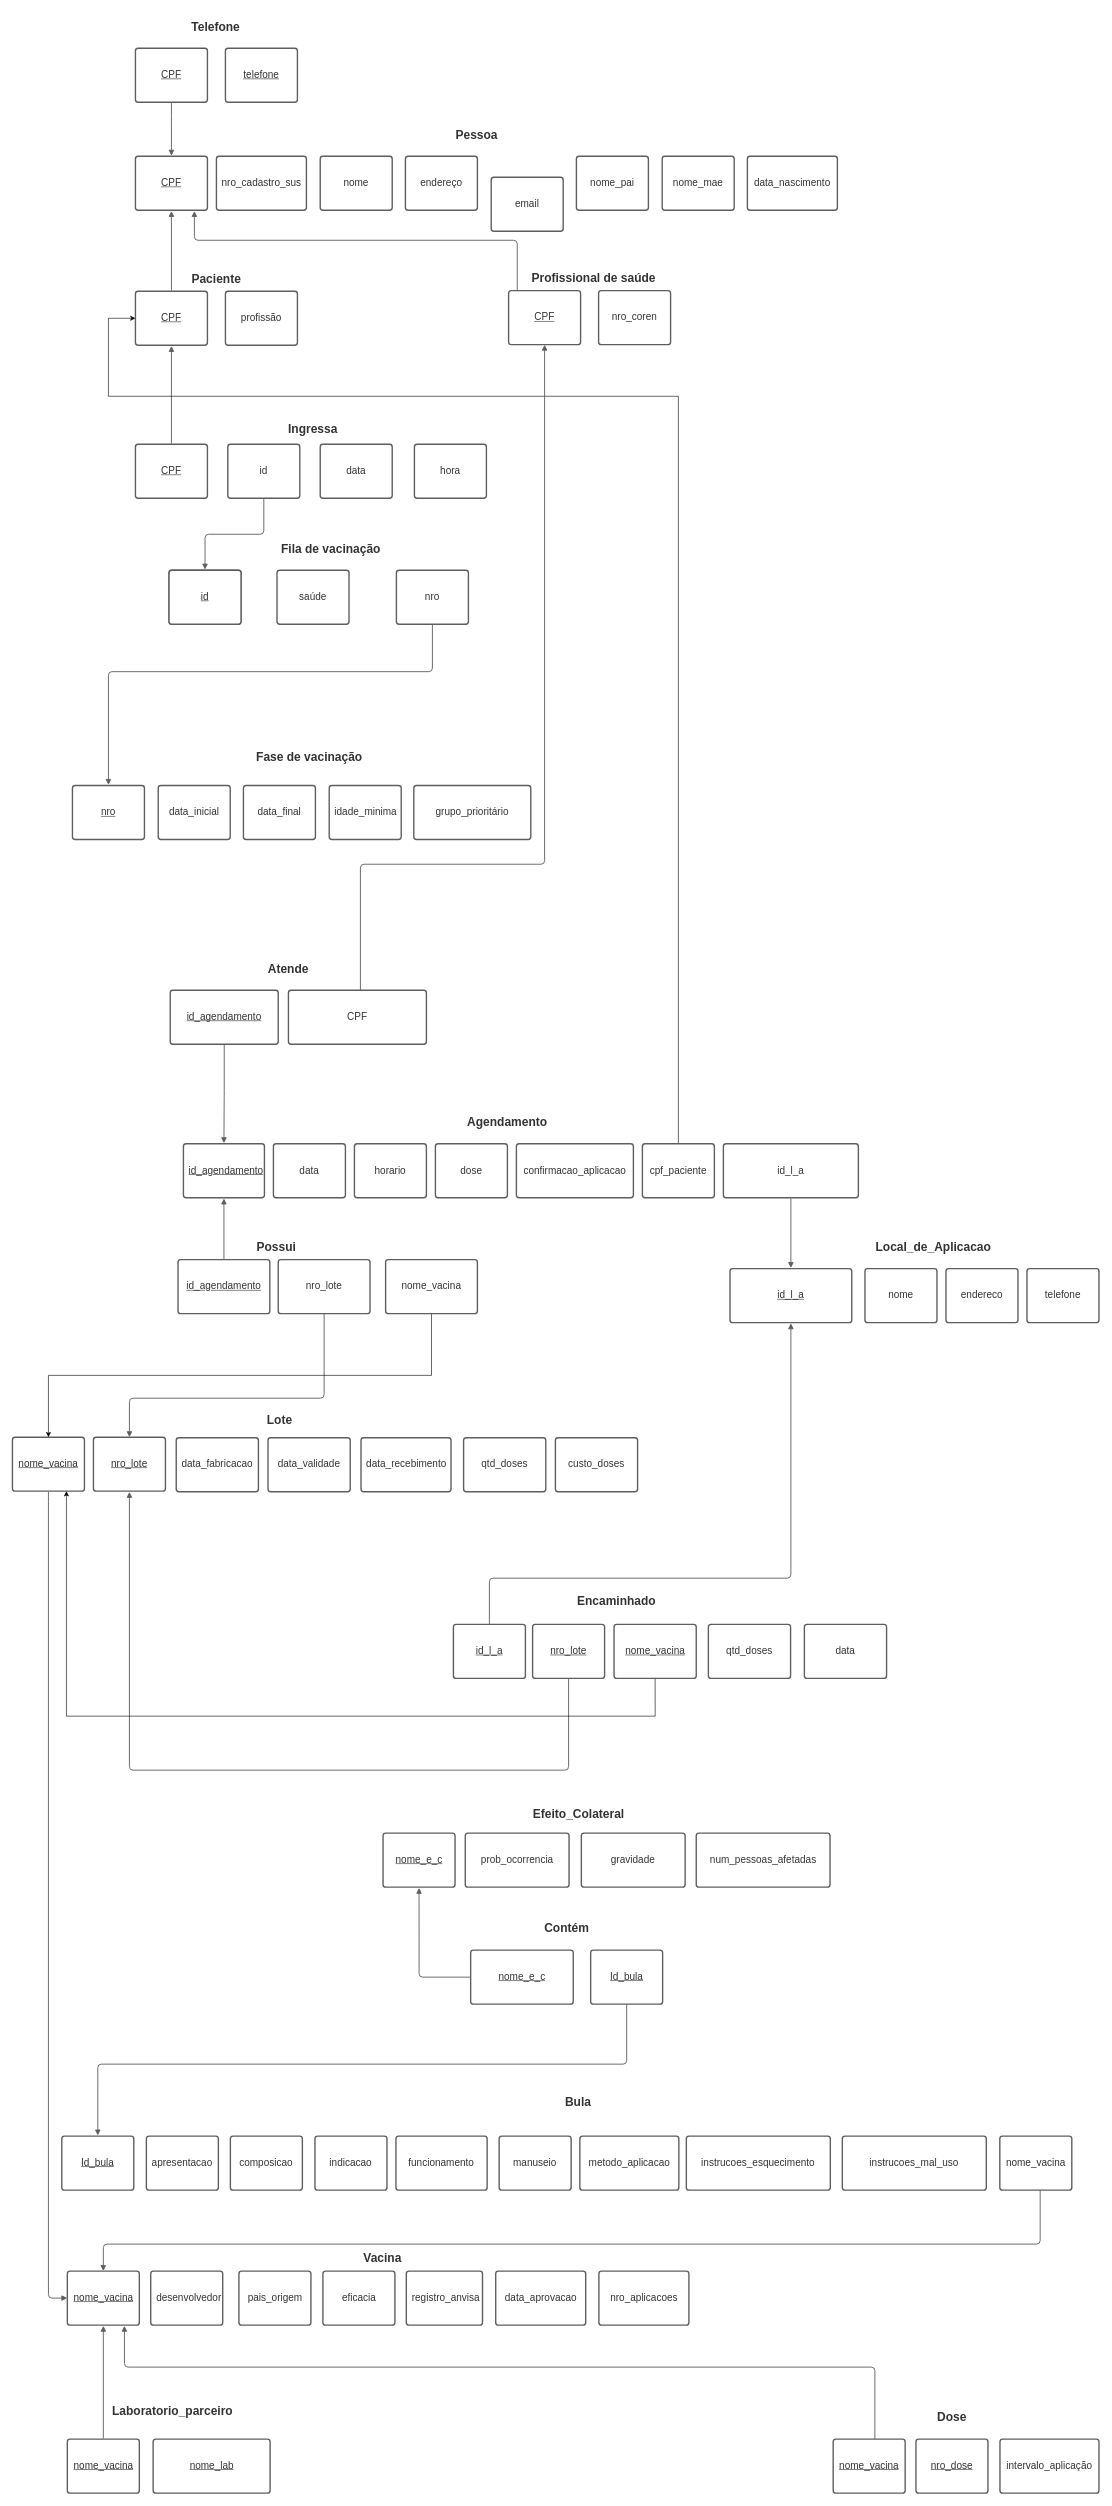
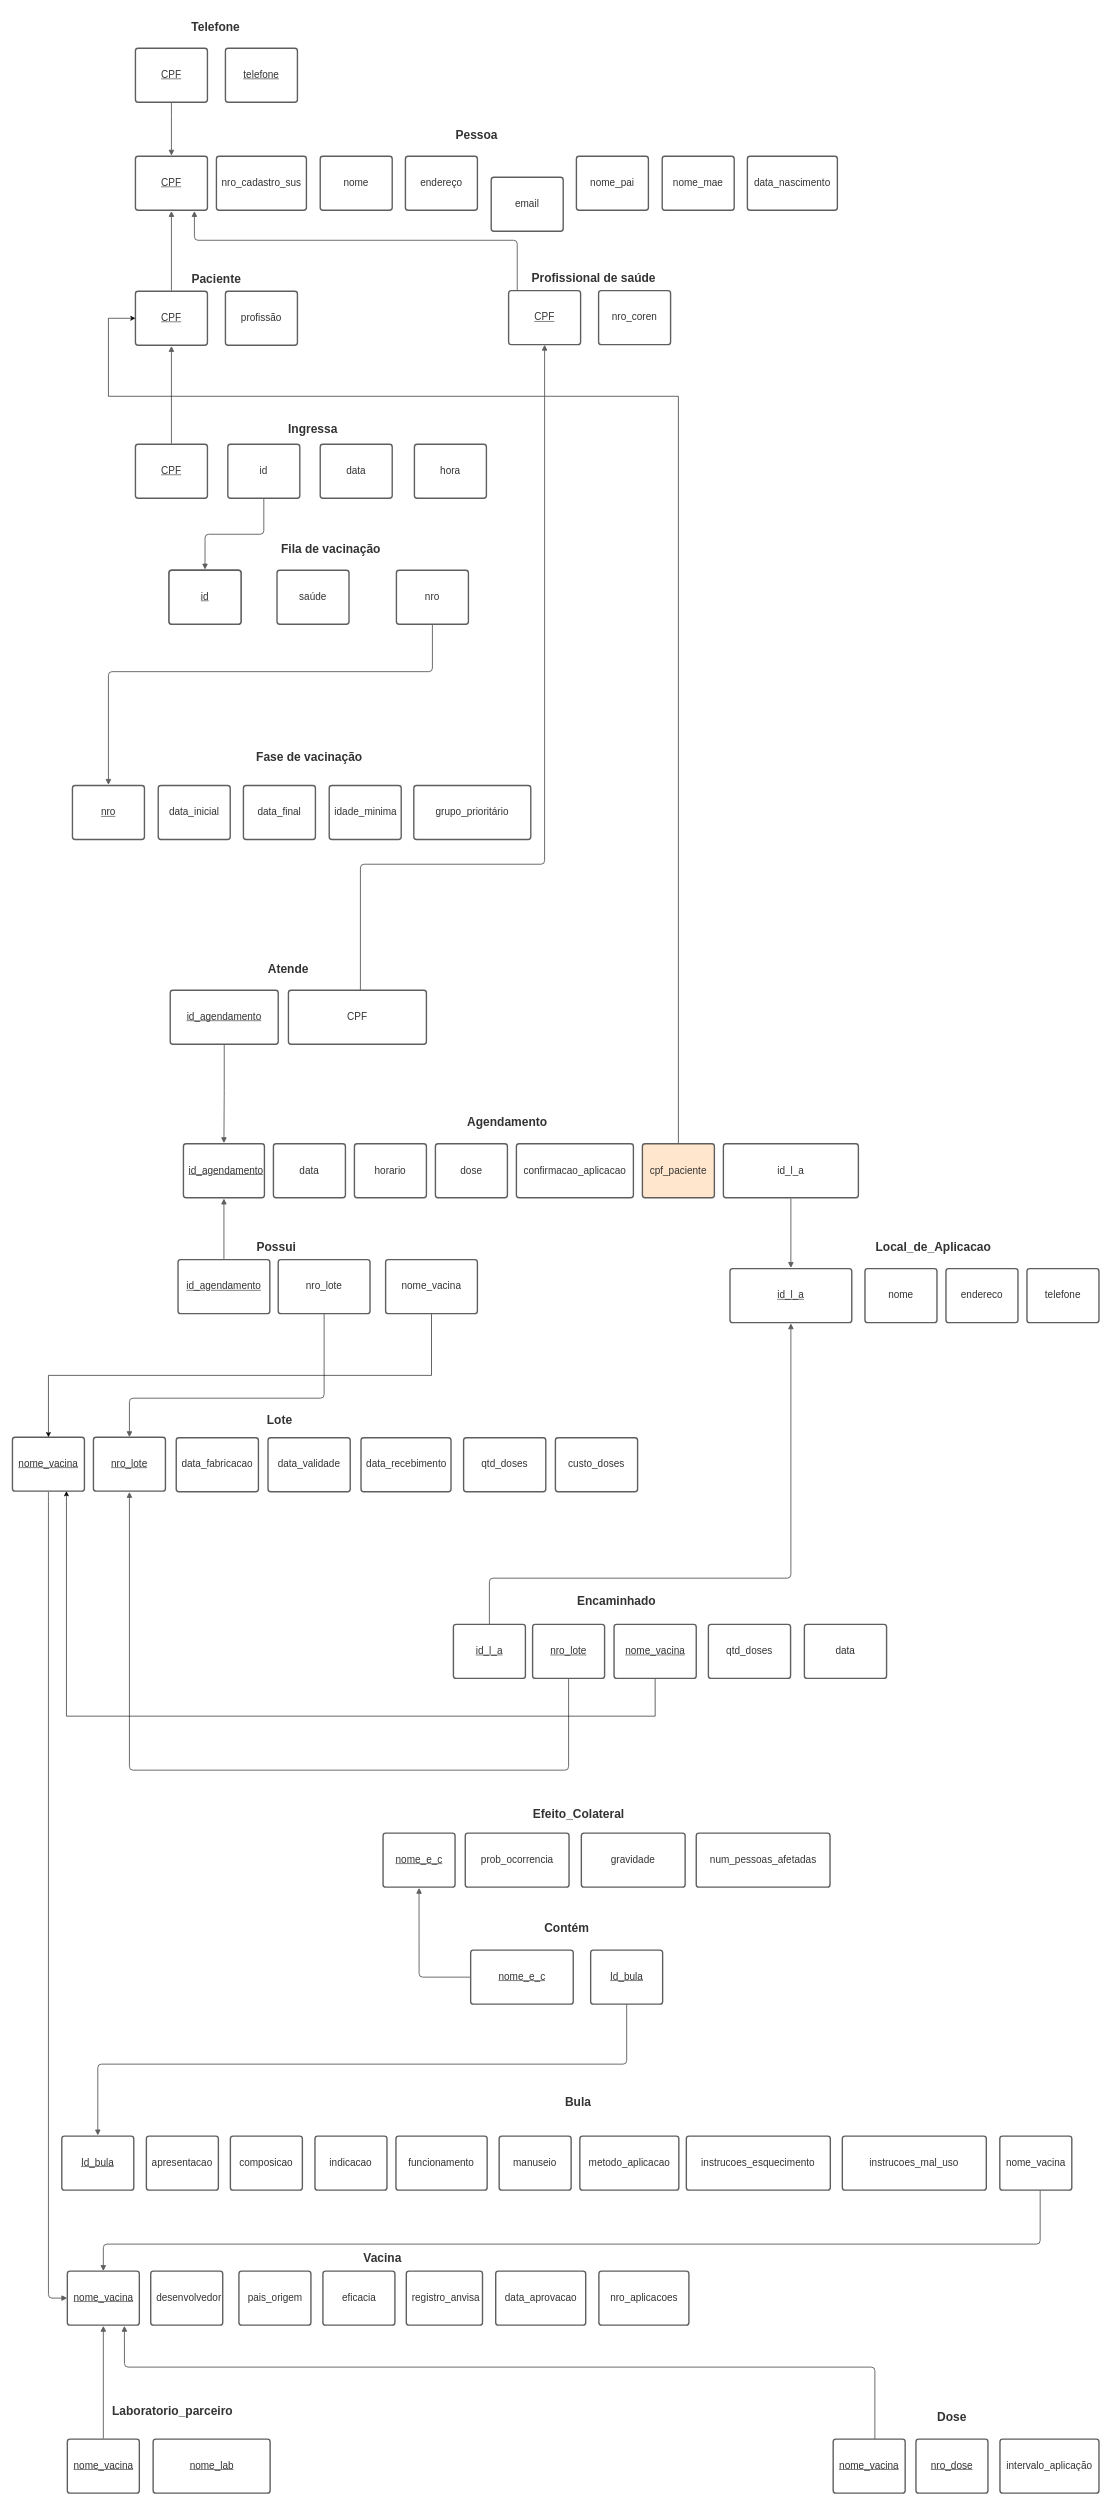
(678, 1171) -> (678, 1171)
